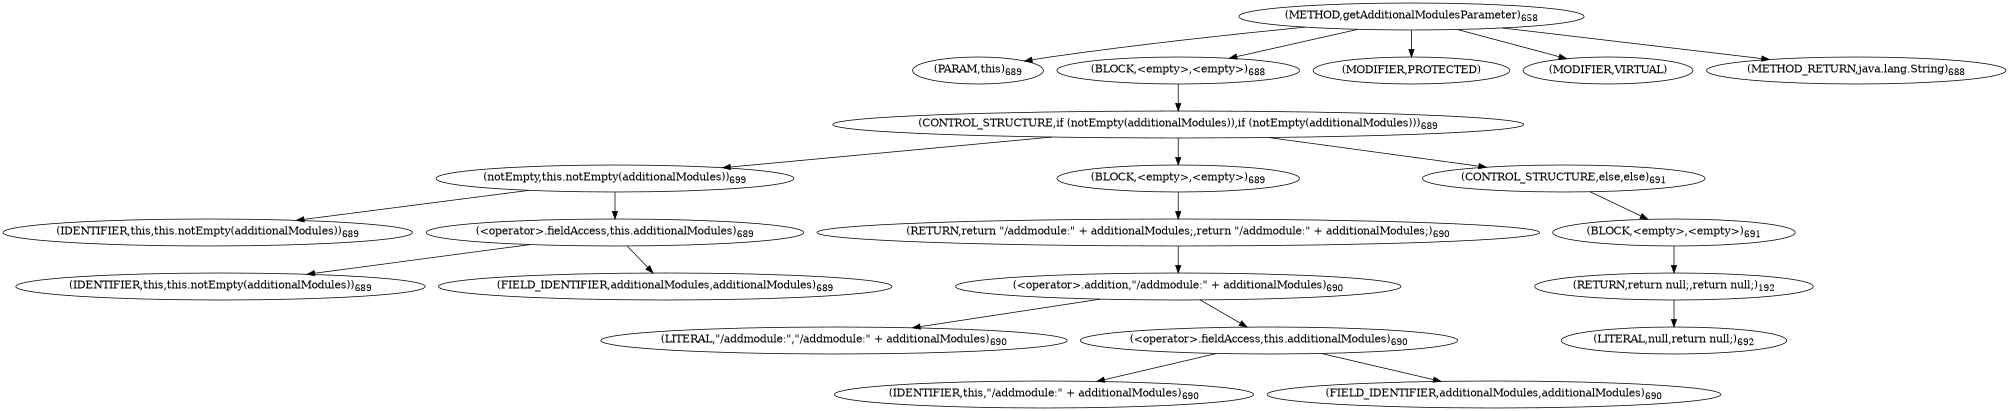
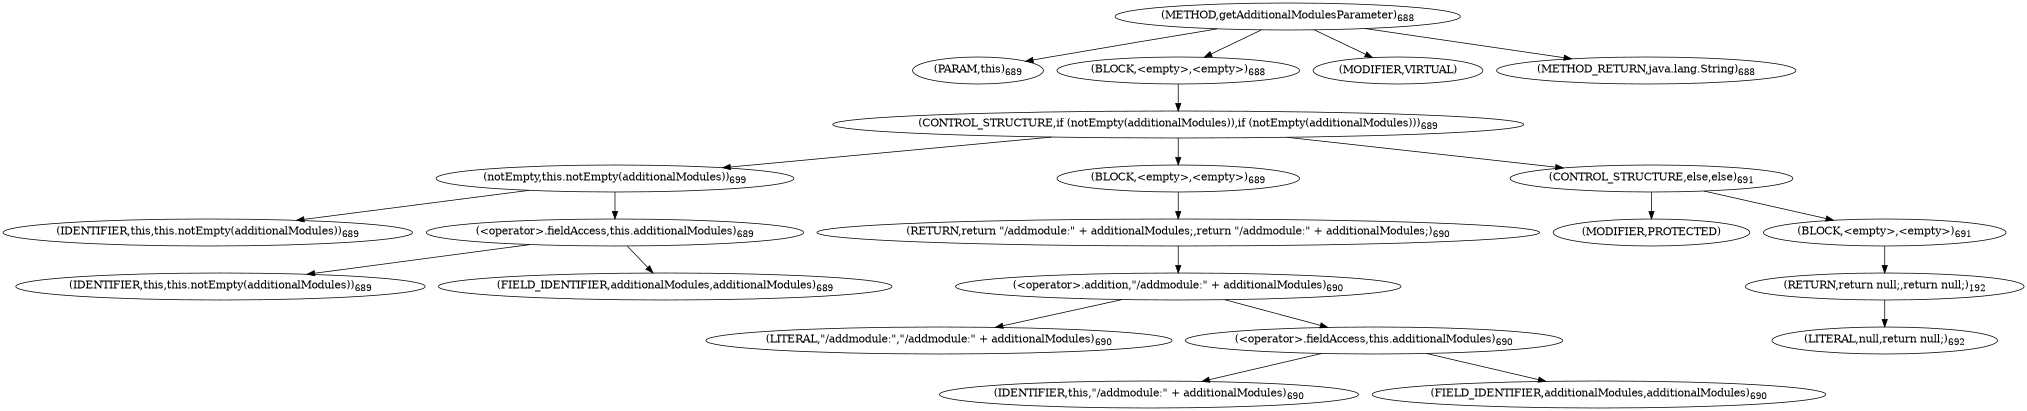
(1530, 15) -> (1406, 15)
(1412, 40) -> (1652, 202)
